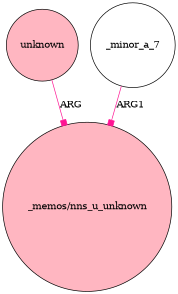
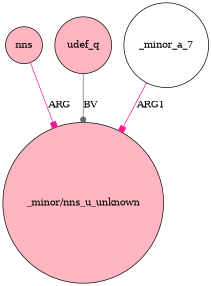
(42, 45) -> (24, 45)
none -> (83, 45)
(87, 207) -> (83, 203)
